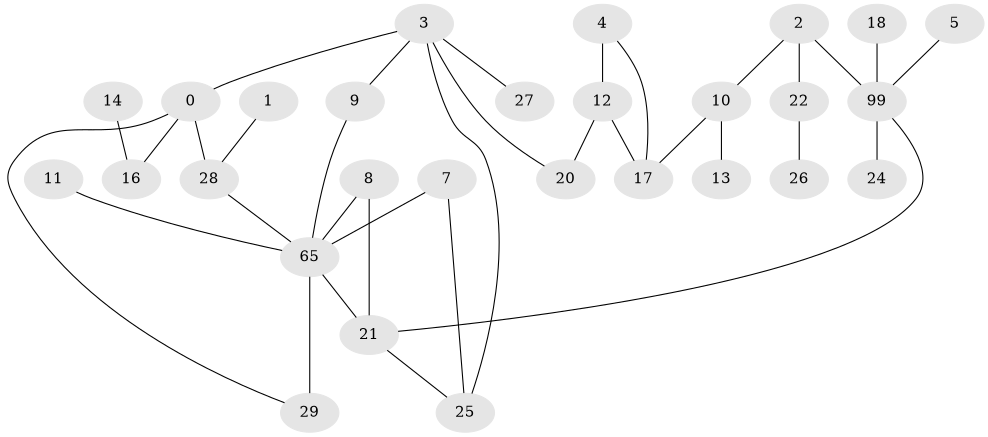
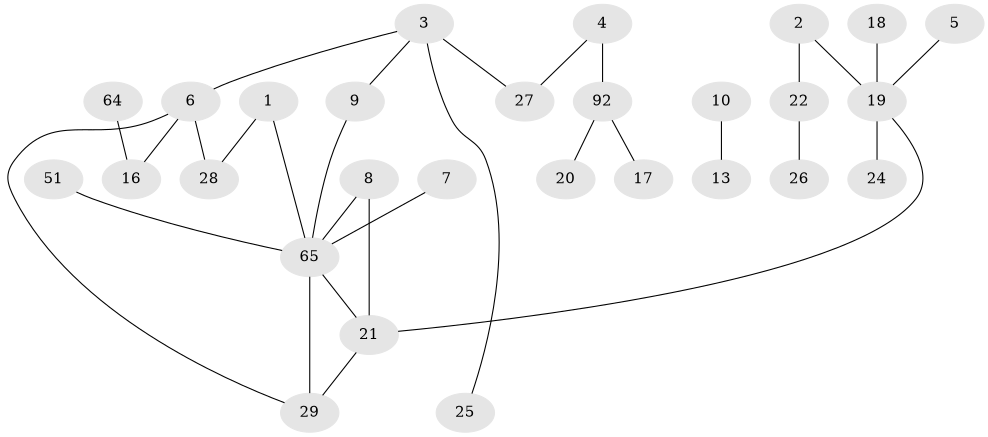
(760, 63) -> none
(645, 97) -> (564, 63)
(113, 102) -> (113, 102)
(191, 102) -> (191, 102)
(603, 102) -> (603, 102)
(877, 102) -> (877, 102)
(479, 113) -> none
(683, 140) -> none
(54, 179) -> (54, 179)
(260, 218) -> (289, 179)
(456, 296) -> none
(417, 374) -> (339, 374)
